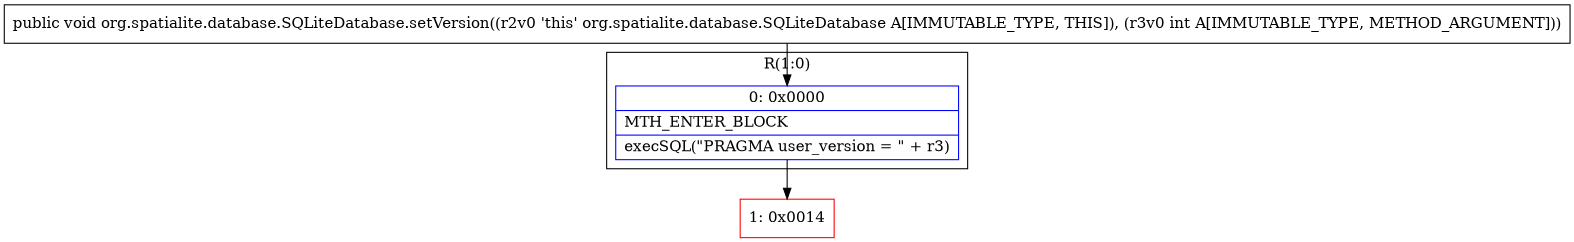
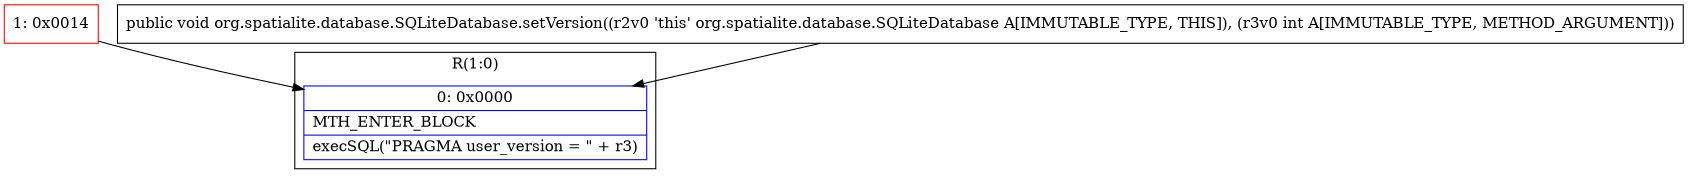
(787, 175) -> (195, 66)
